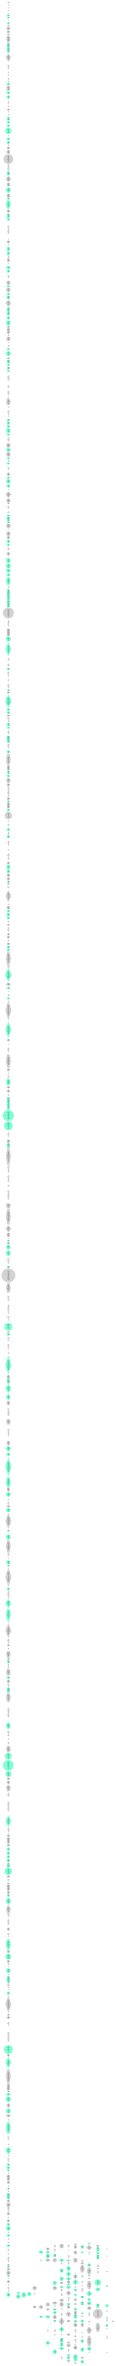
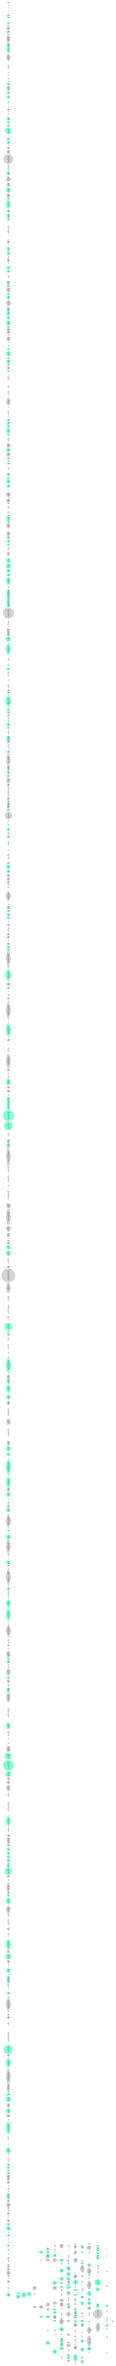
(8, 2173) -> (8, 2173)
